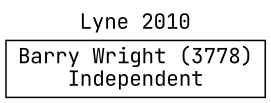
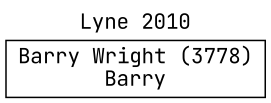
(136, 69) -> (136, 69)
